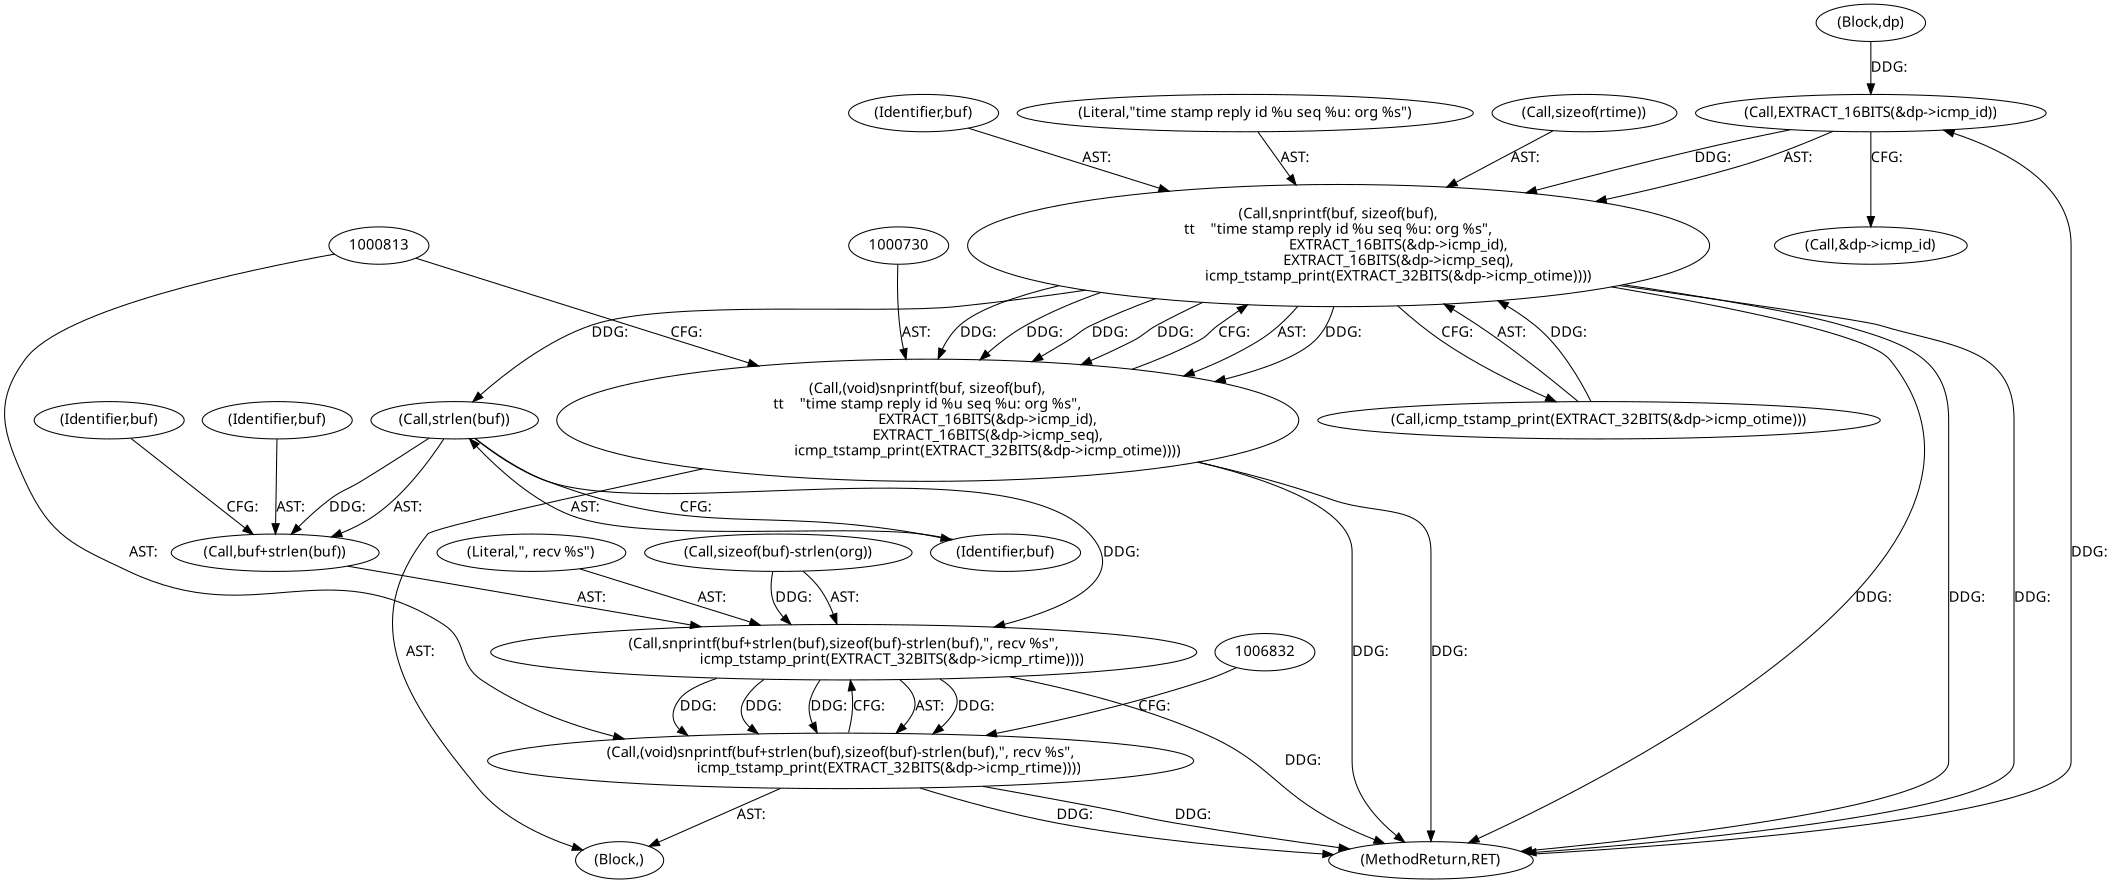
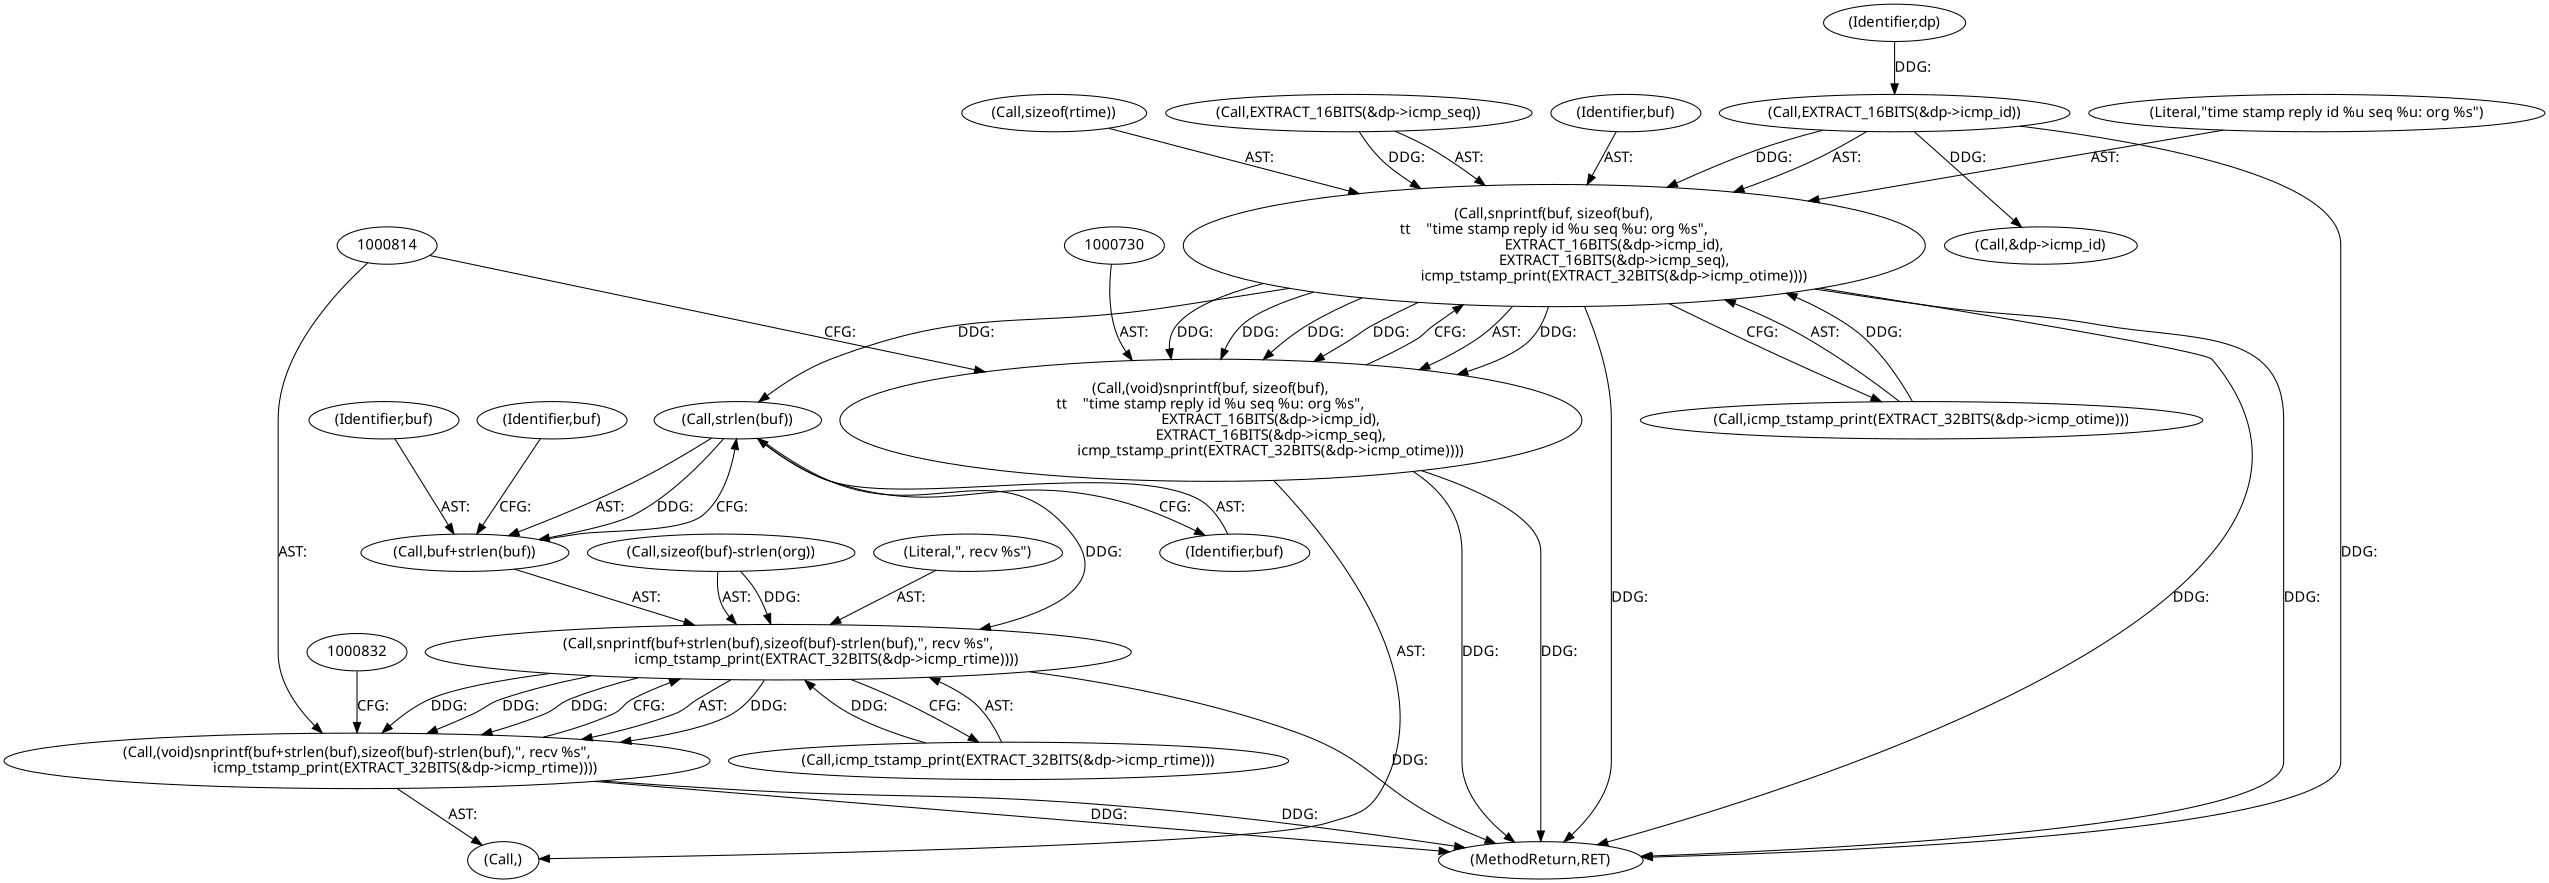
(1871, 23) -> (1895, 23)
none -> (1349, 113)
(1889, 158) -> (1970, 158)
(379, 246) -> (387, 246)
none -> (660, 528)
(1265, 652) -> (357, 652)
(2071, 696) -> (2341, 677)
none -> (1009, 761)
(620, 860) -> (503, 860)
